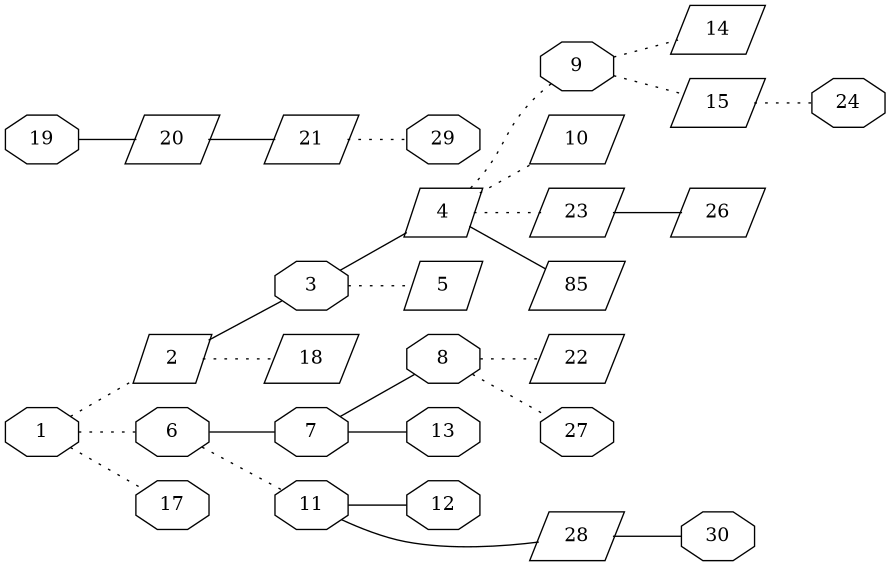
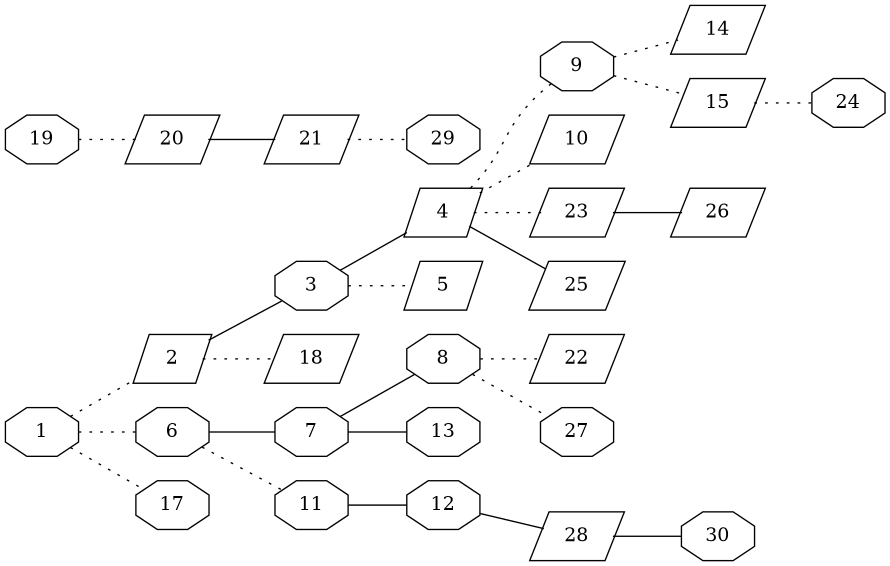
(107, 139) -> (107, 139)
(577, 286) -> (577, 286)
(438, 546) -> (512, 521)
